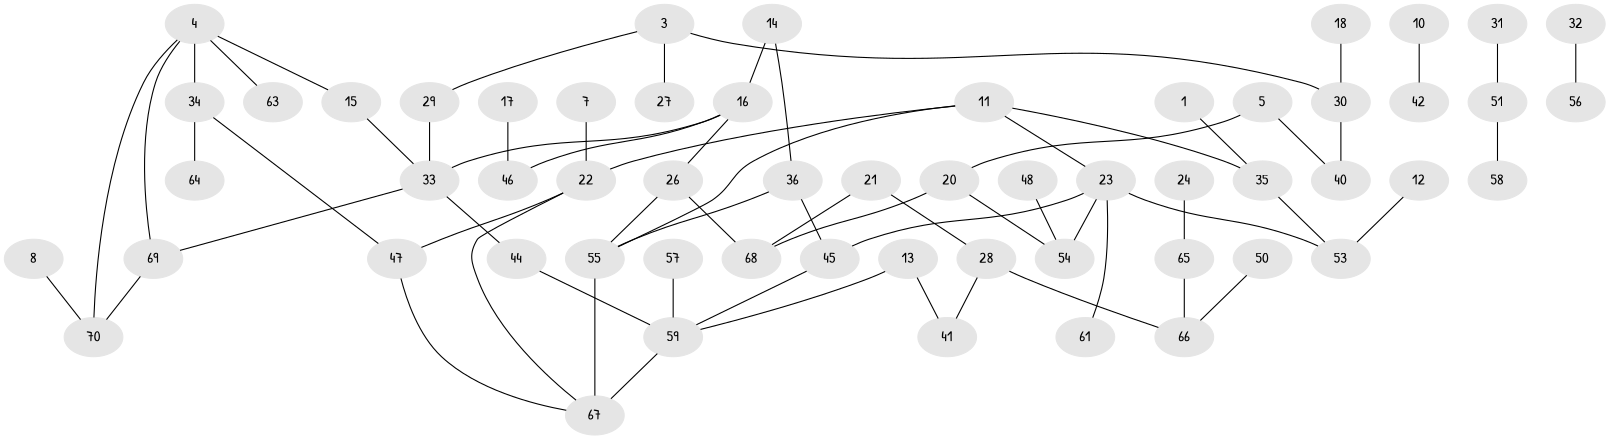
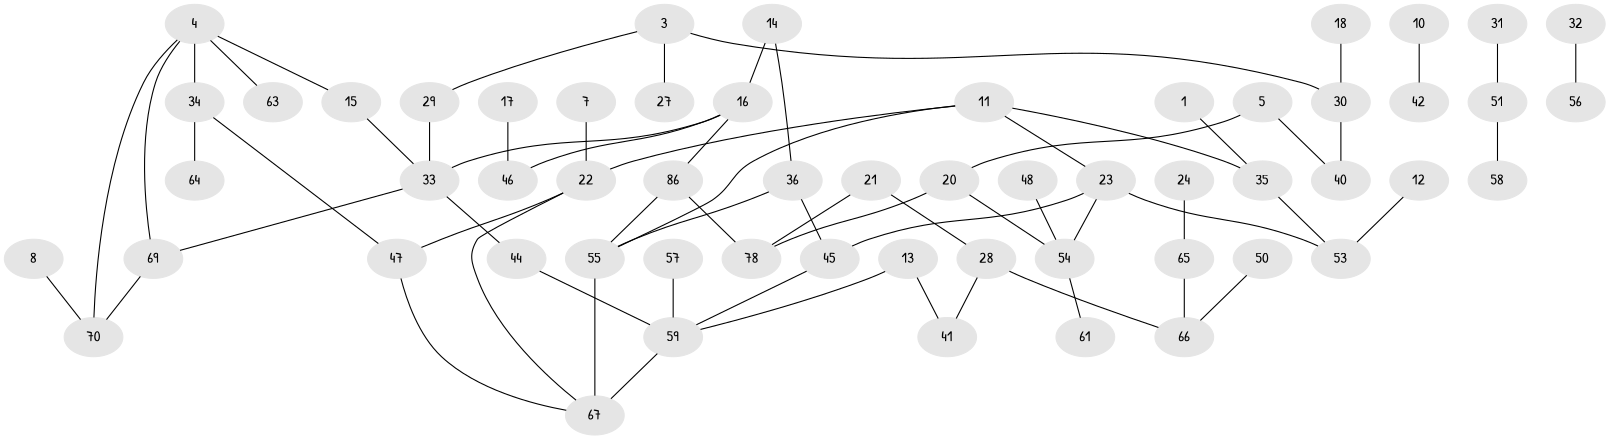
(673, 181) -> (673, 181)
(751, 259) -> (751, 259)
(1106, 260) -> (1077, 306)
